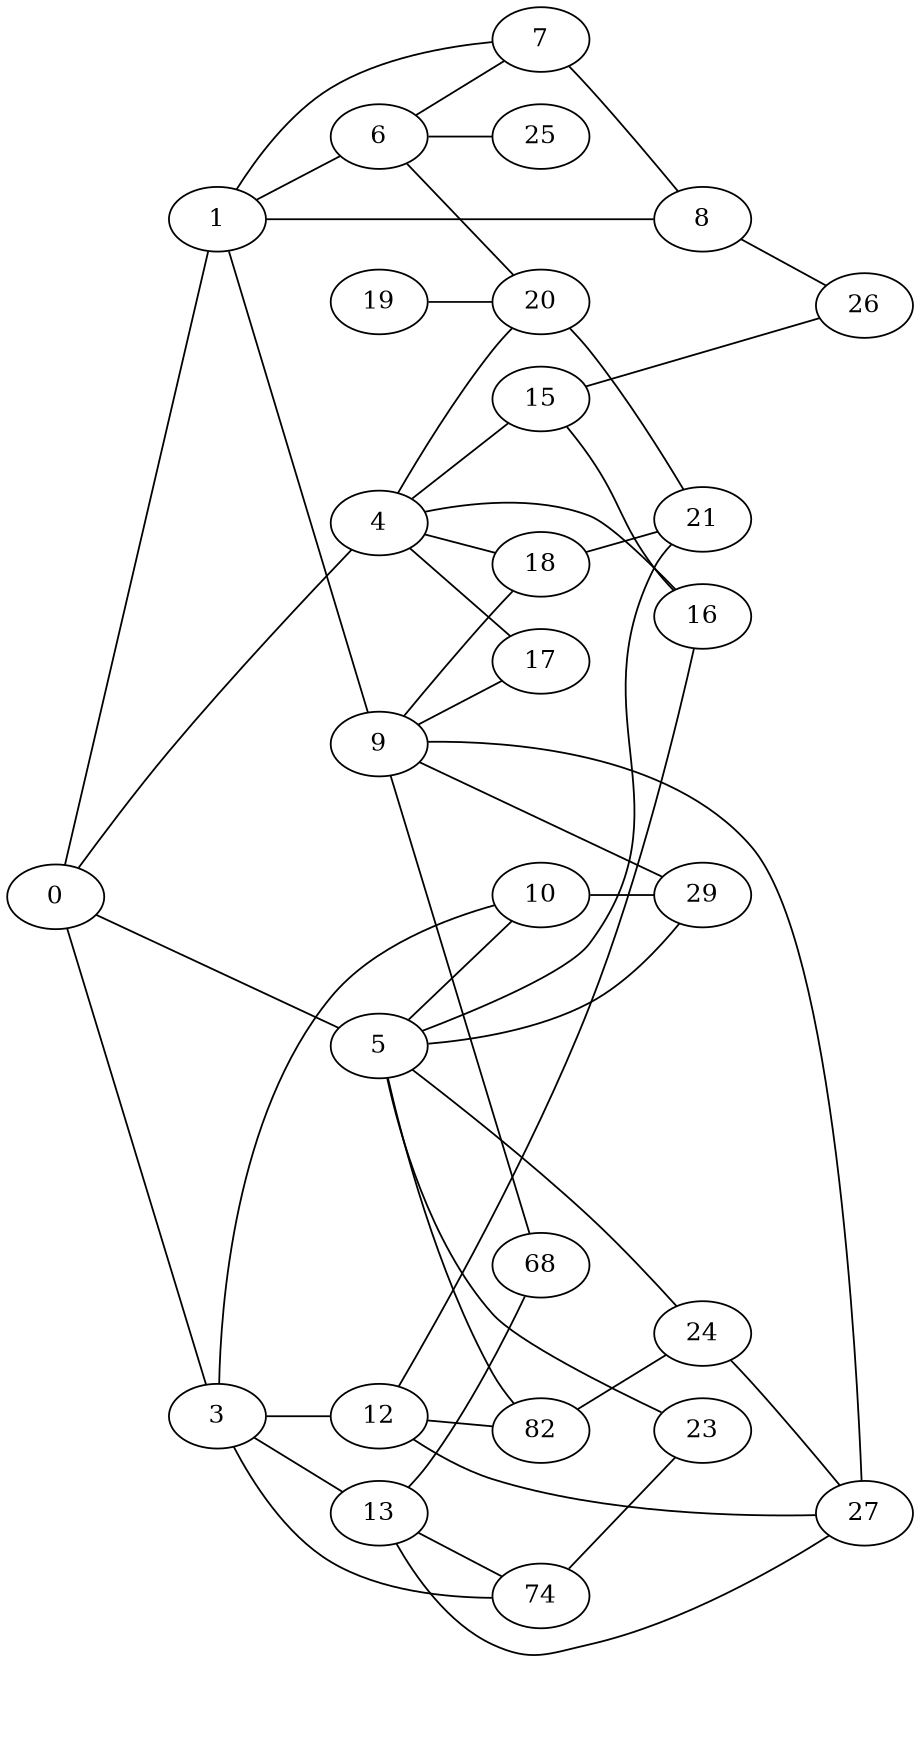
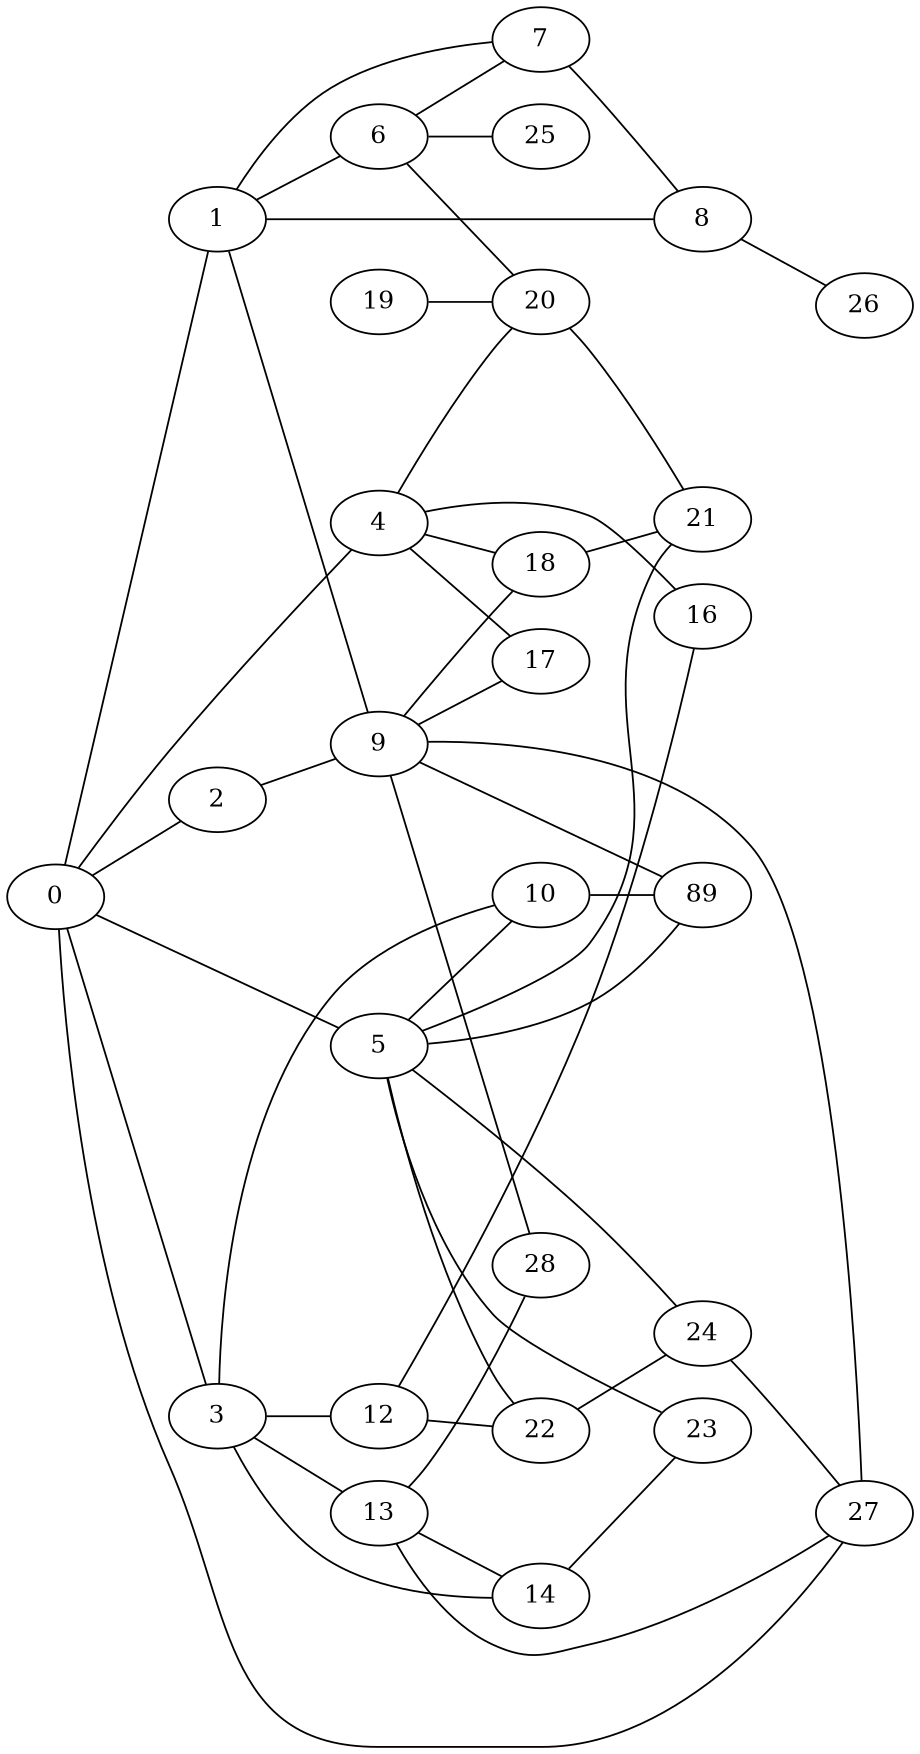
(541, 399) -> none
none -> (217, 800)
(703, 895) -> (703, 895)
(541, 1265) -> (541, 1265)
(541, 1431) -> (541, 1431)
(609, 1504) -> (231, 1641)
(541, 1596) -> (541, 1596)
